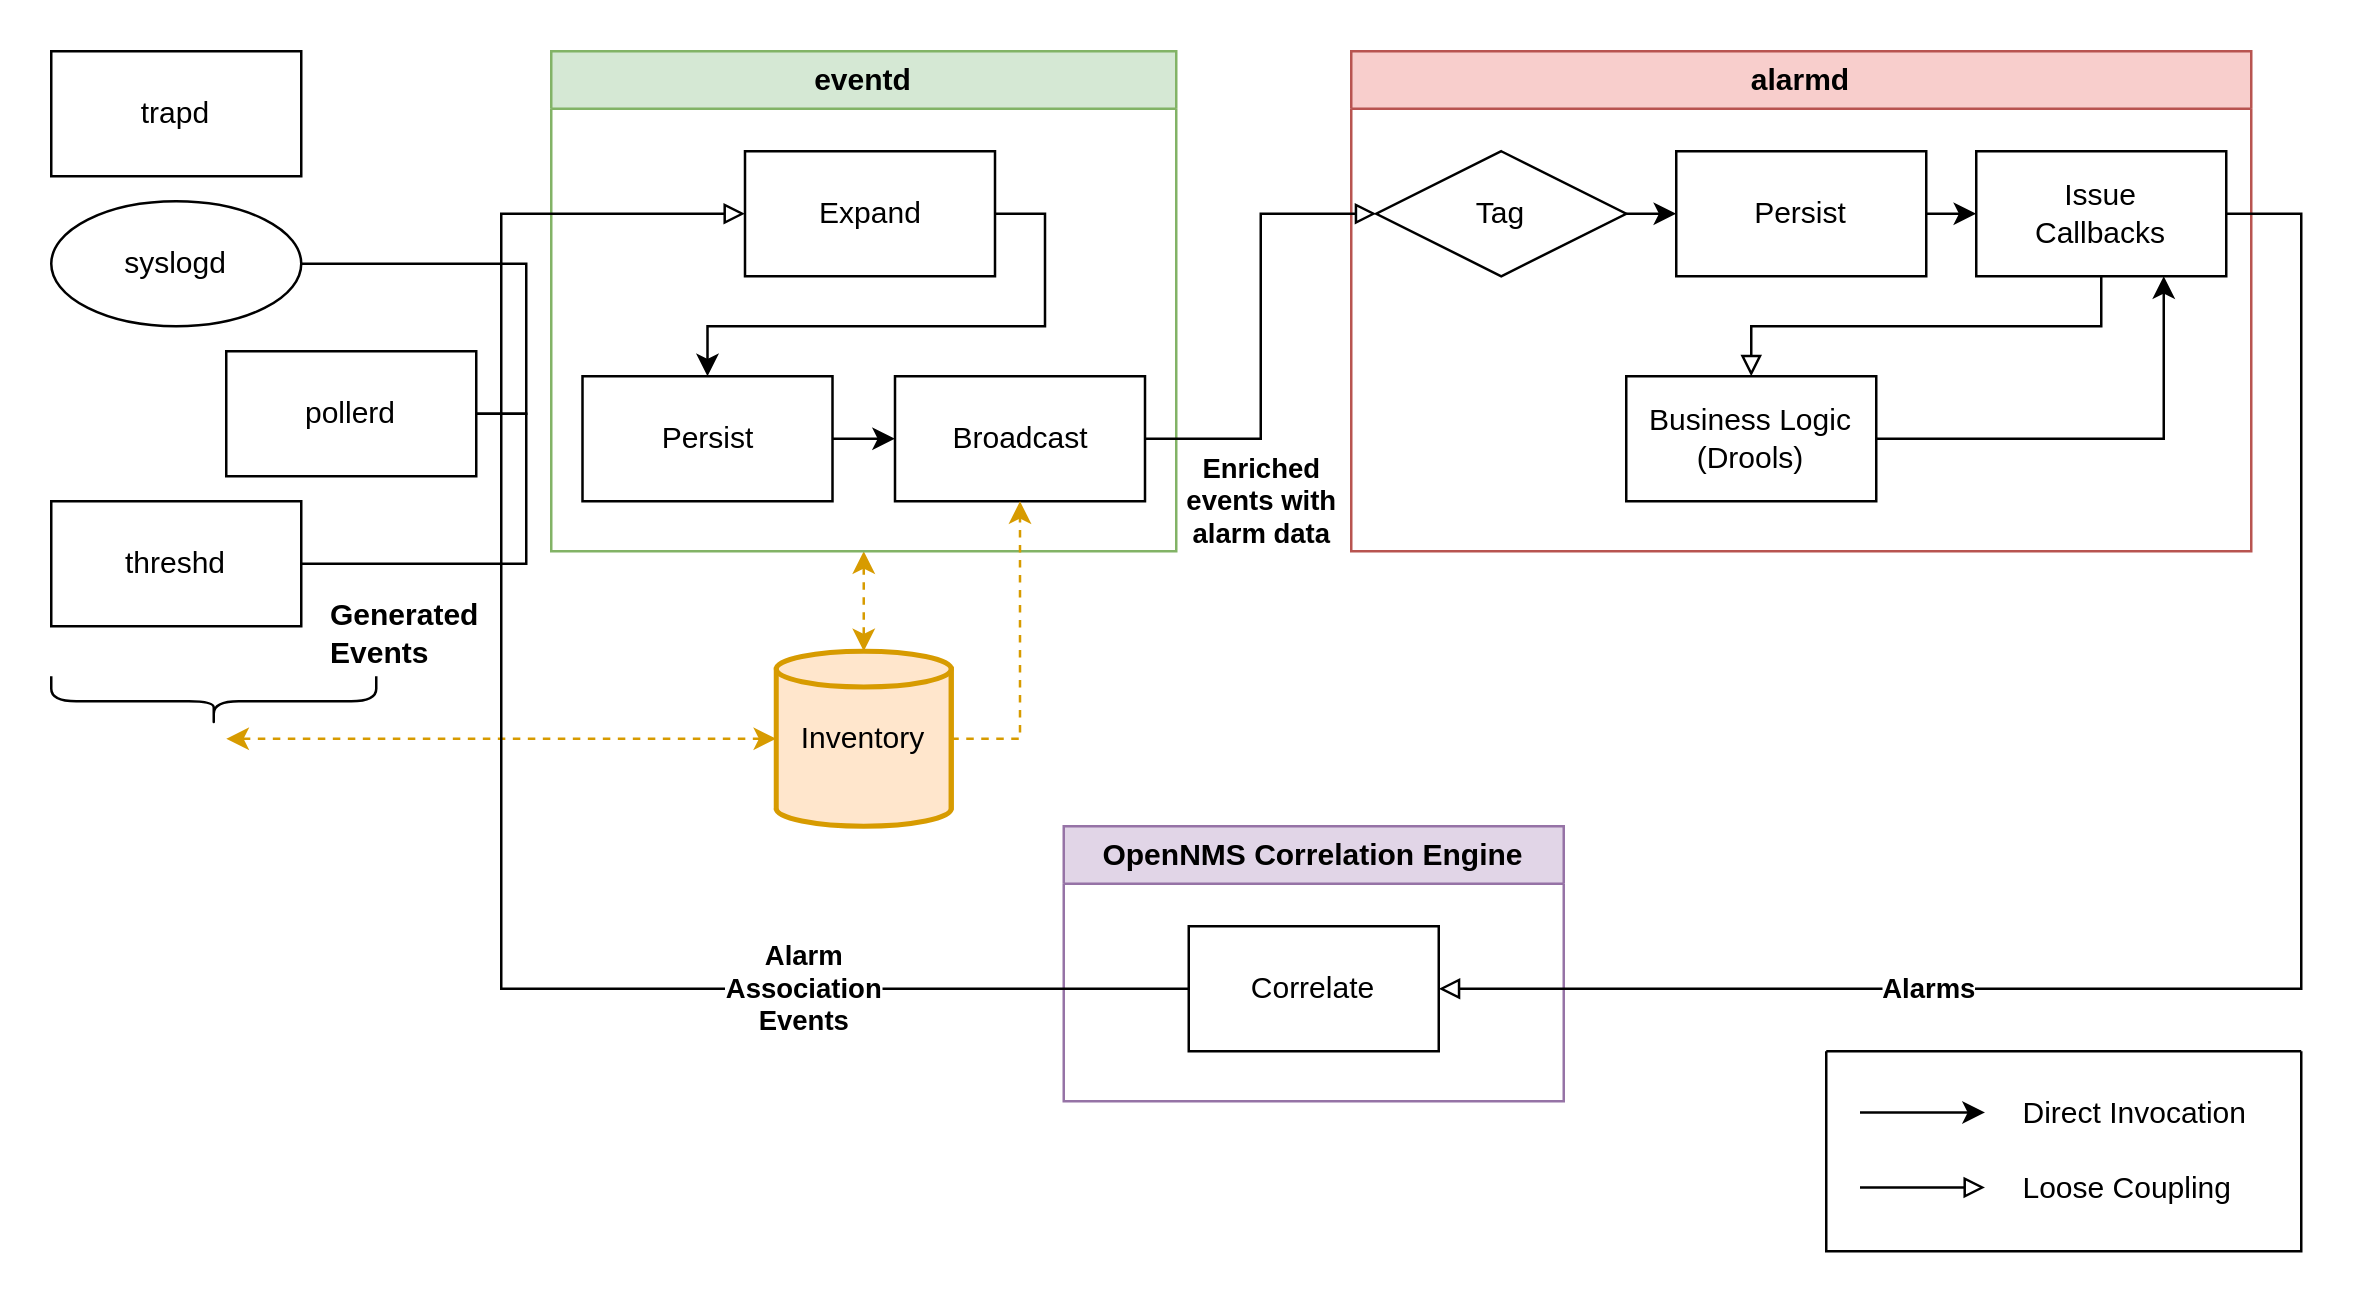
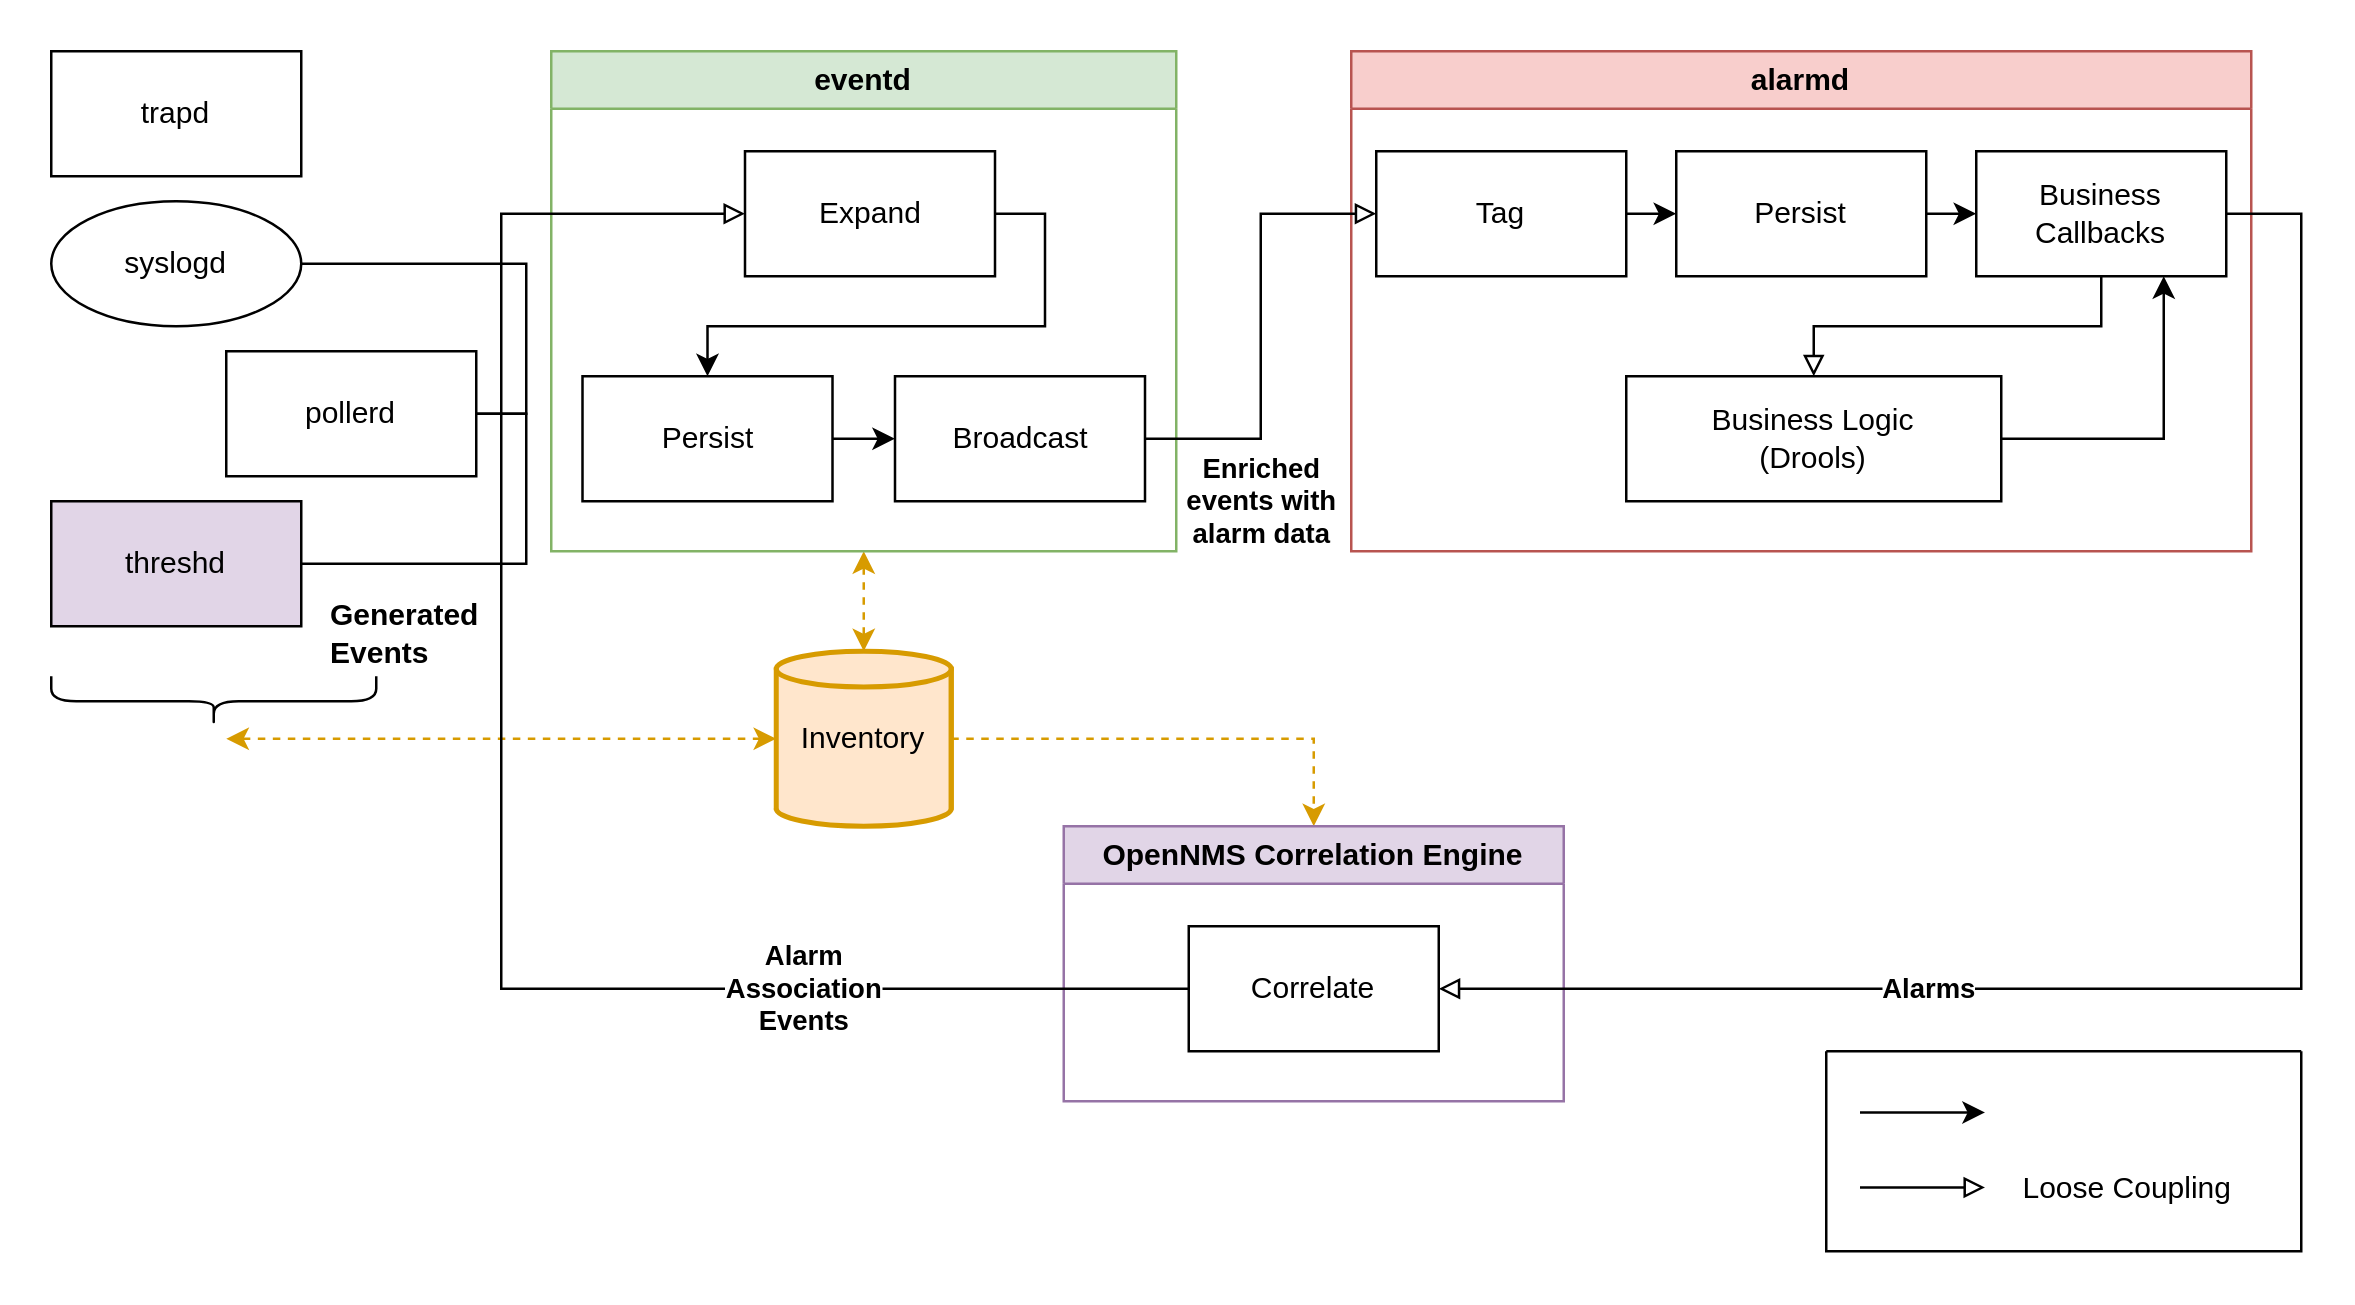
(1501, 214) -> (1501, 214)
(2101, 214) -> (2101, 214)
(1751, 439) -> (1814, 439)
(176, 564) -> (176, 564)
(1020, 648) -> (1205, 739)
(2143, 1114) -> none
